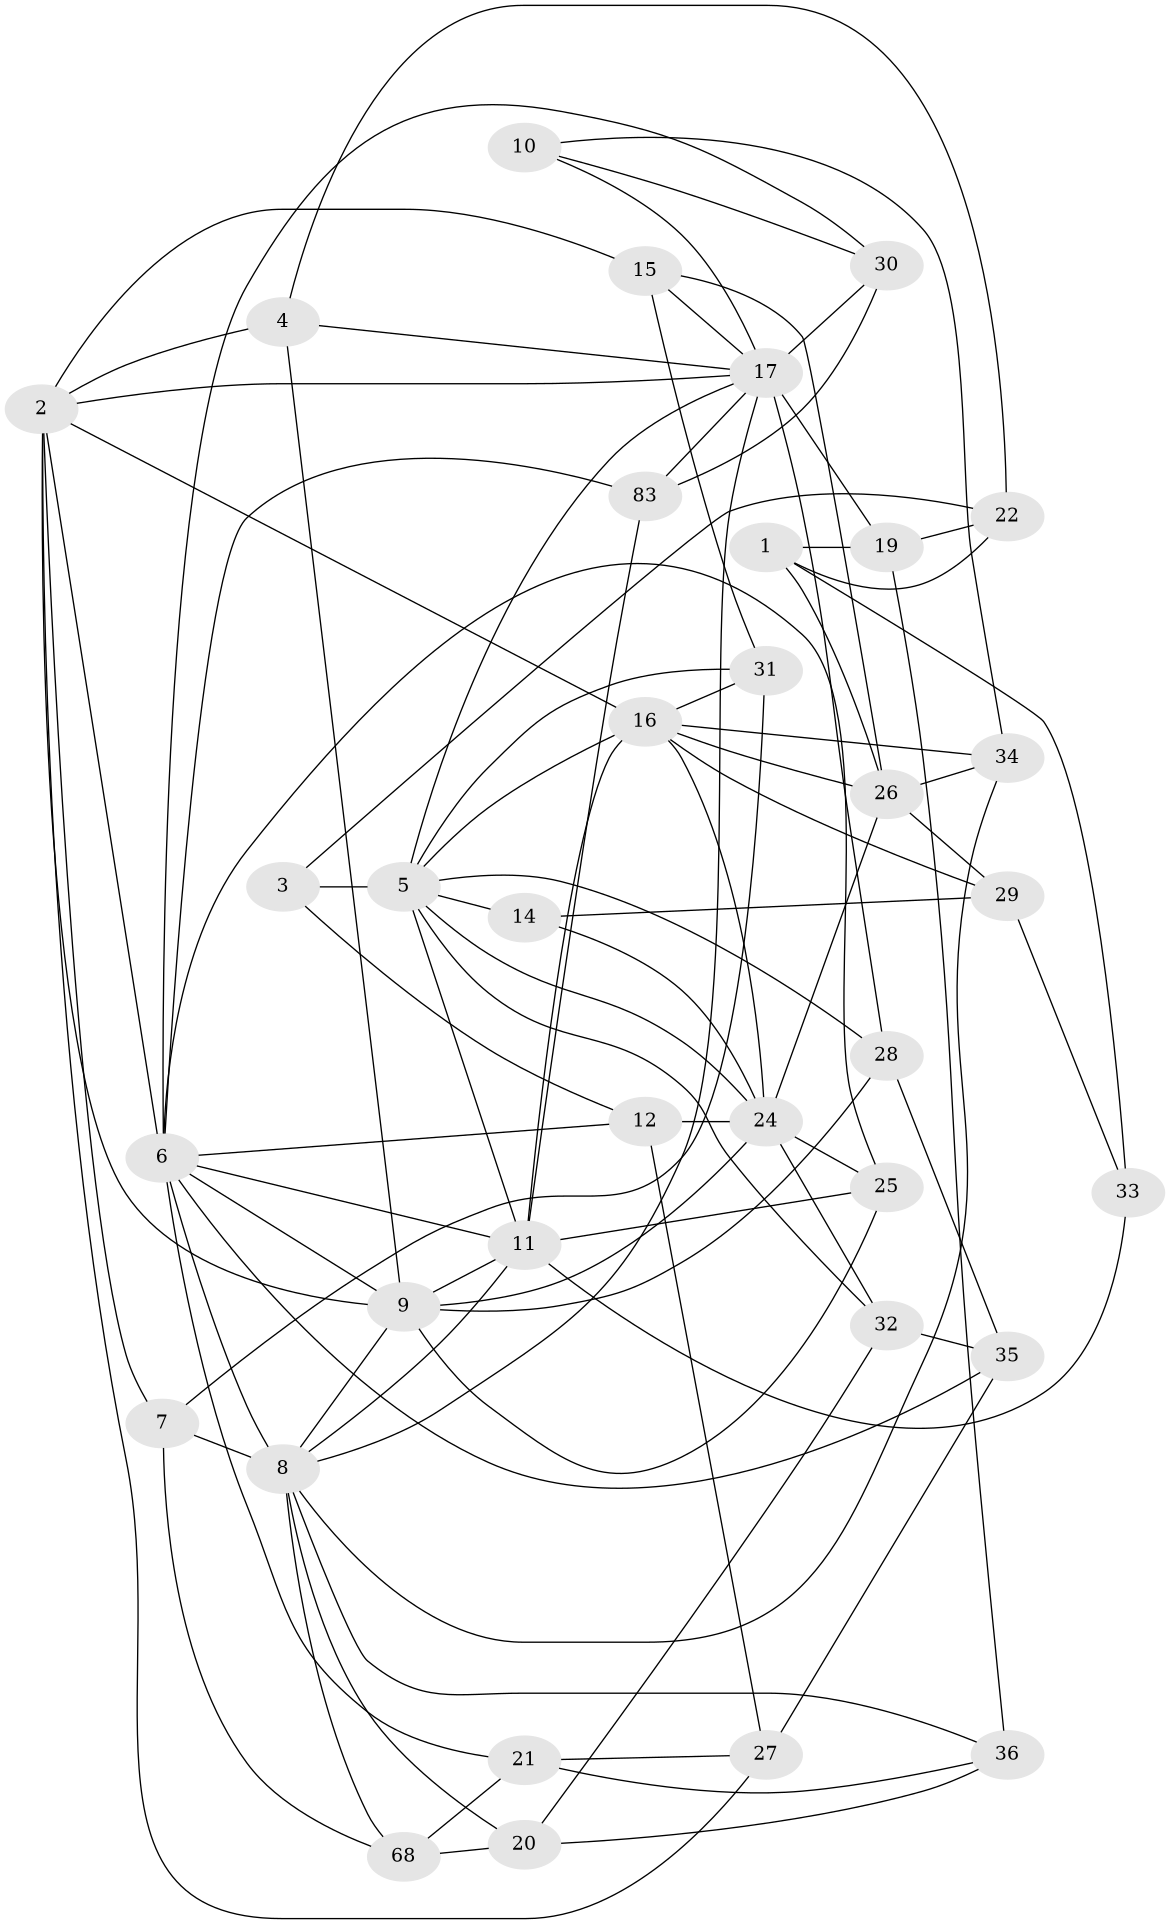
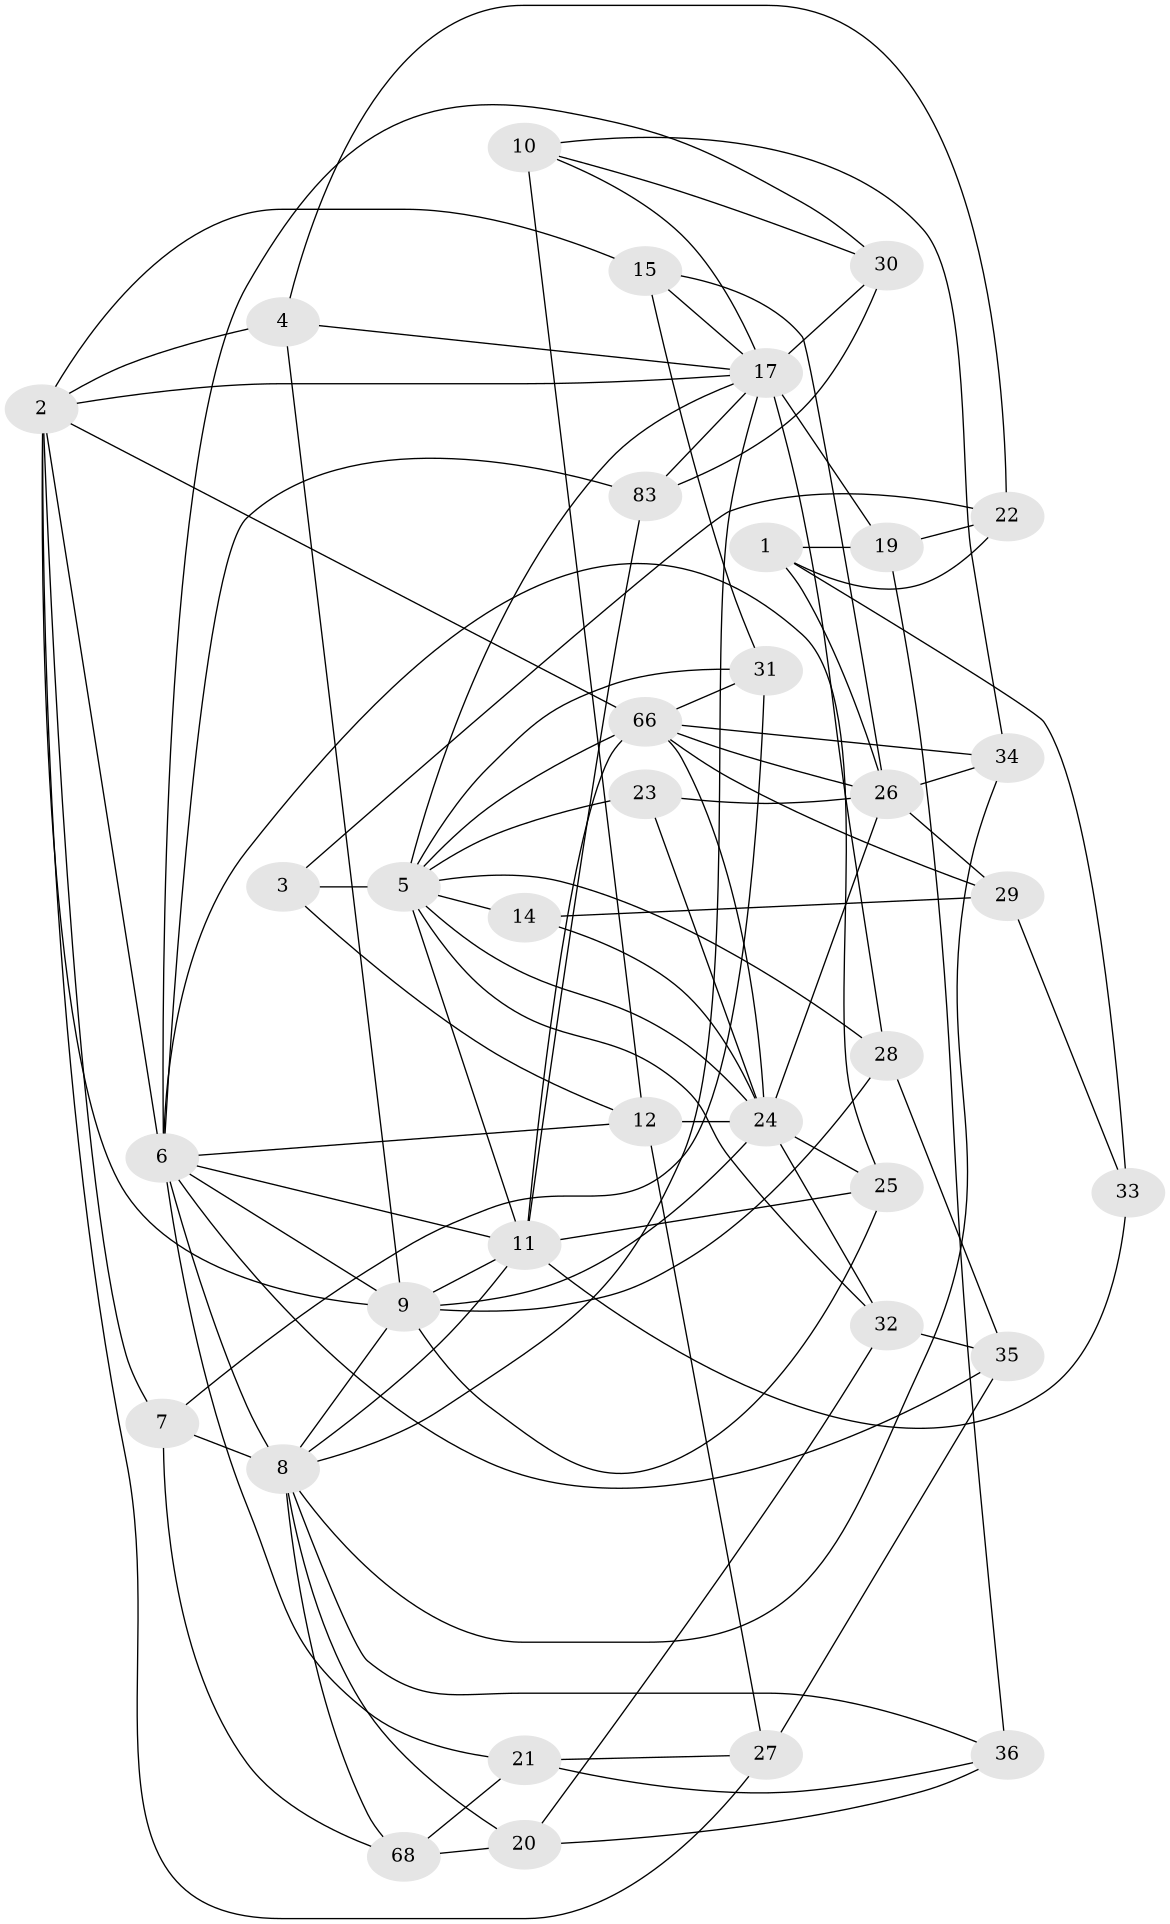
none -> (582, 611)
(645, 722) -> (645, 722)
none -> (645, 794)
